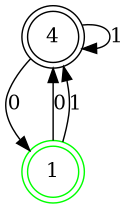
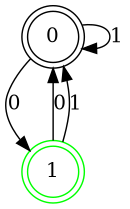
(53, 37) -> (53, 37)
